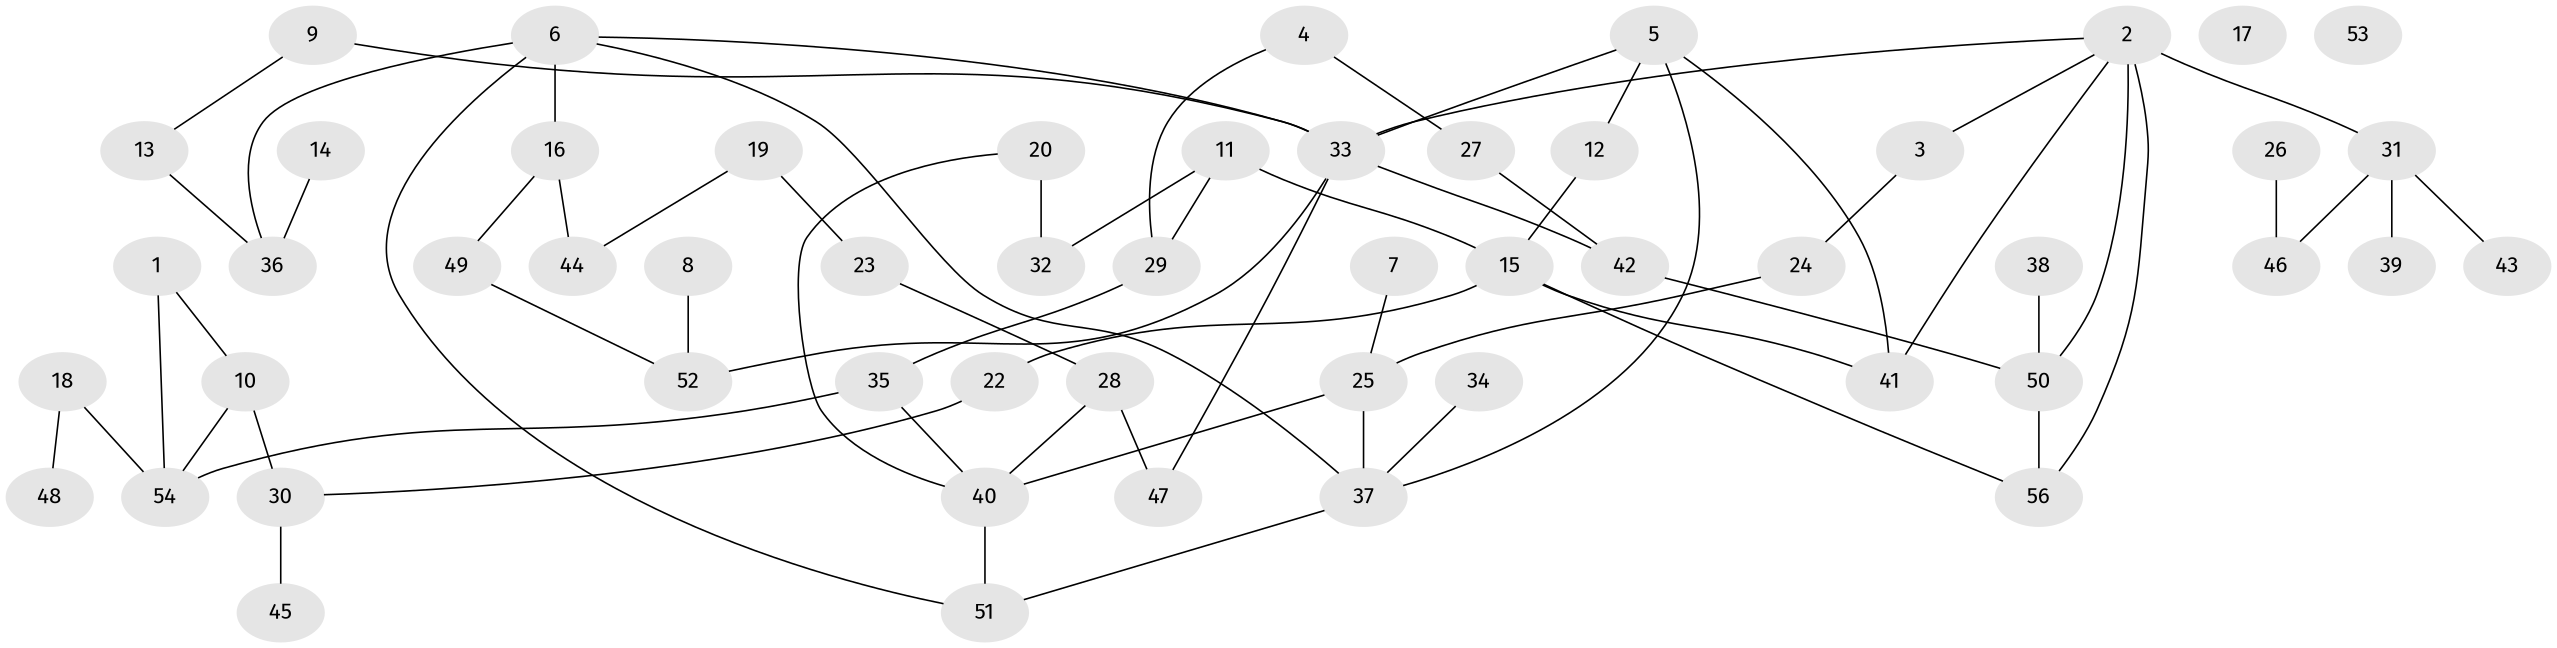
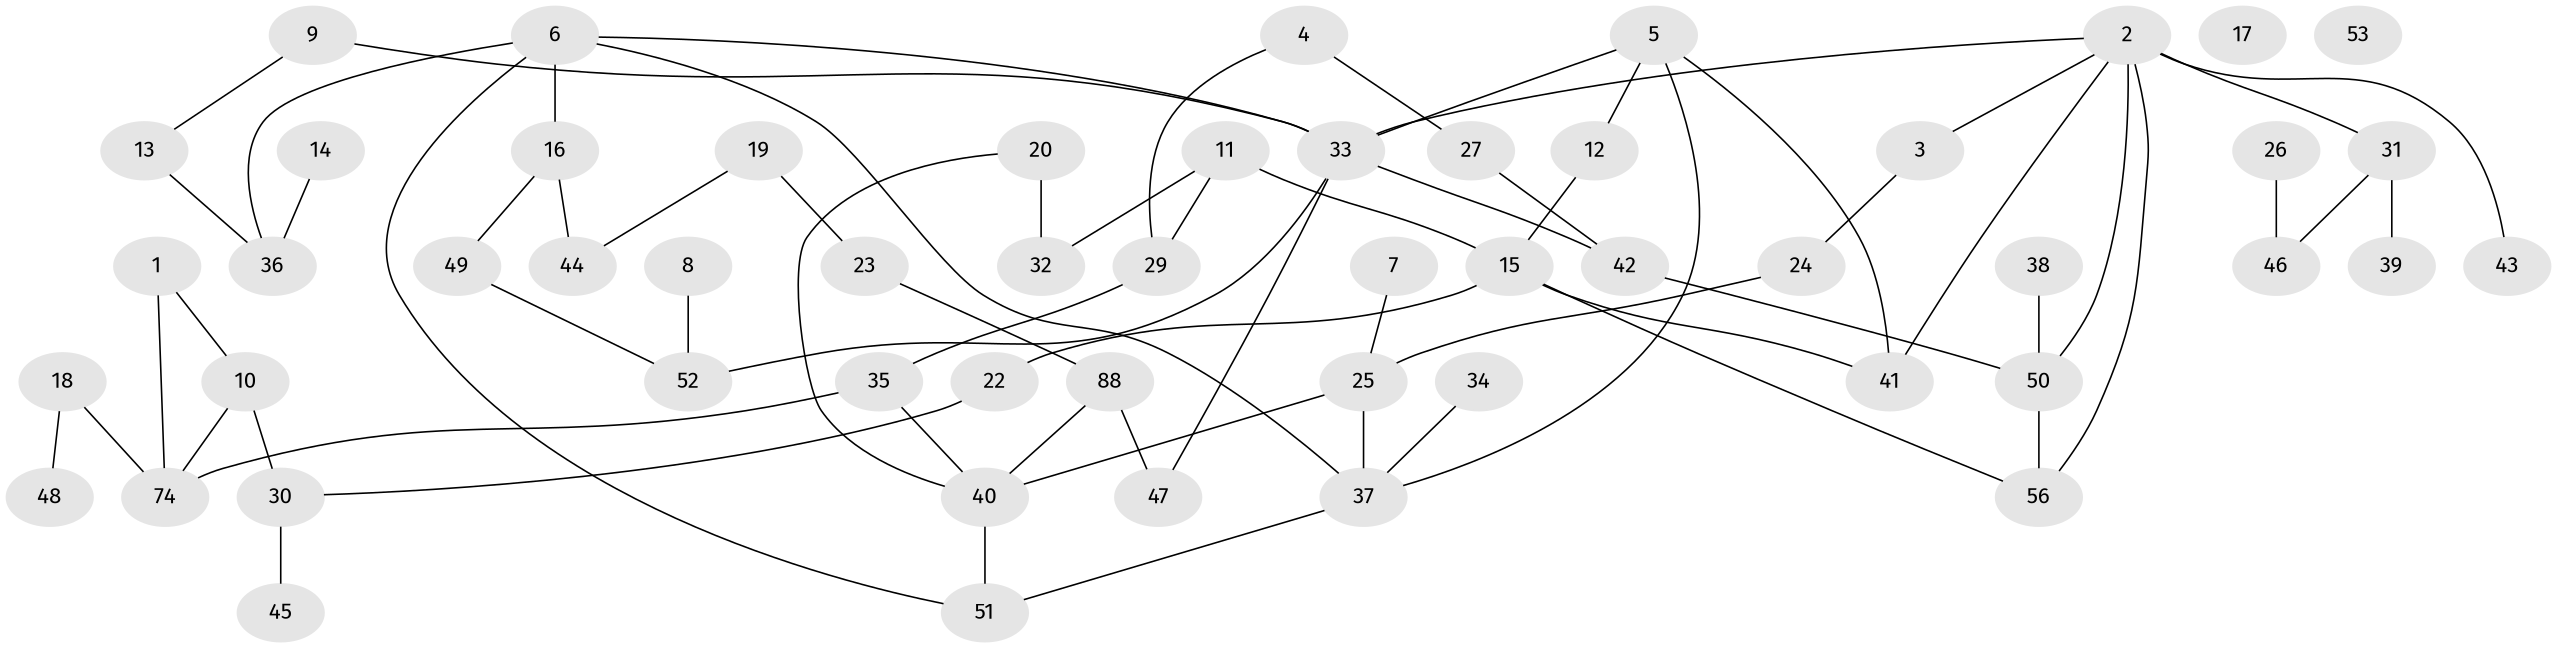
(2449, 208) -> (2373, 83)
(1110, 382) -> (1110, 382)
(165, 497) -> (165, 497)
